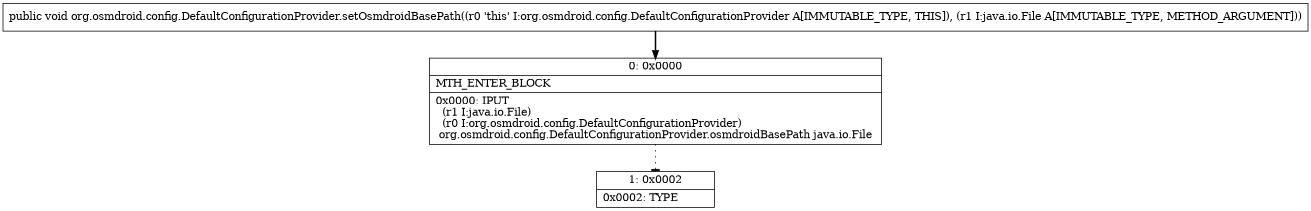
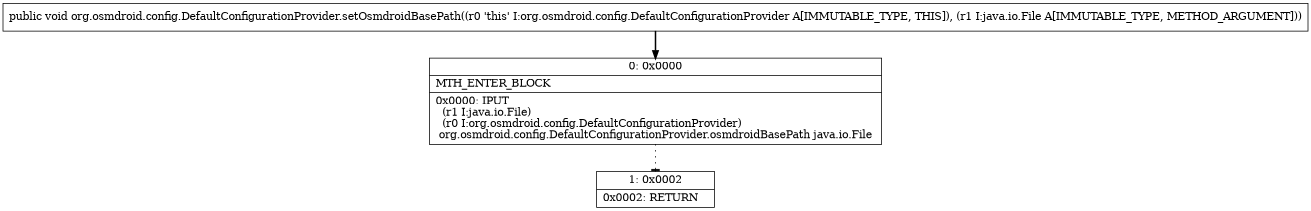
(646, 198) -> (656, 198)
